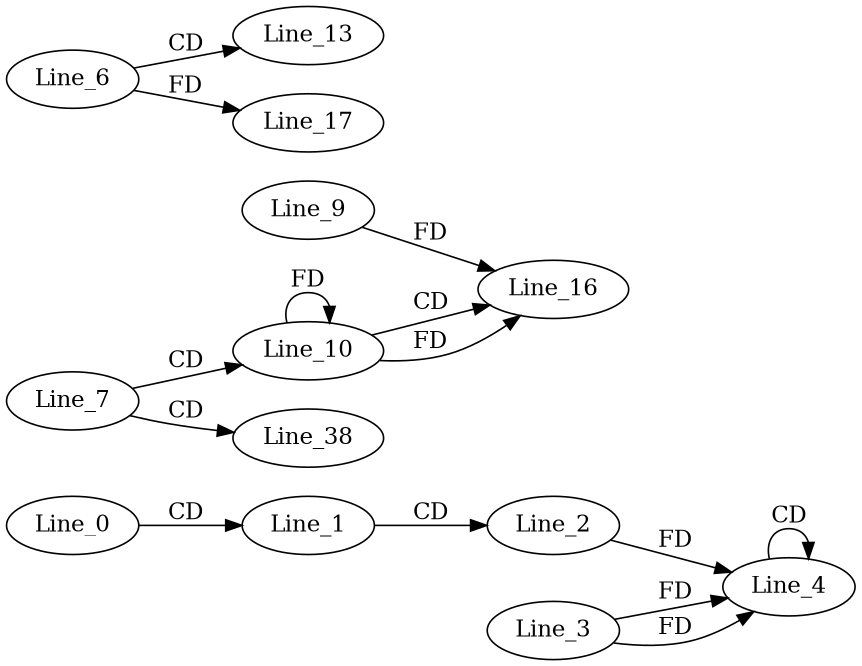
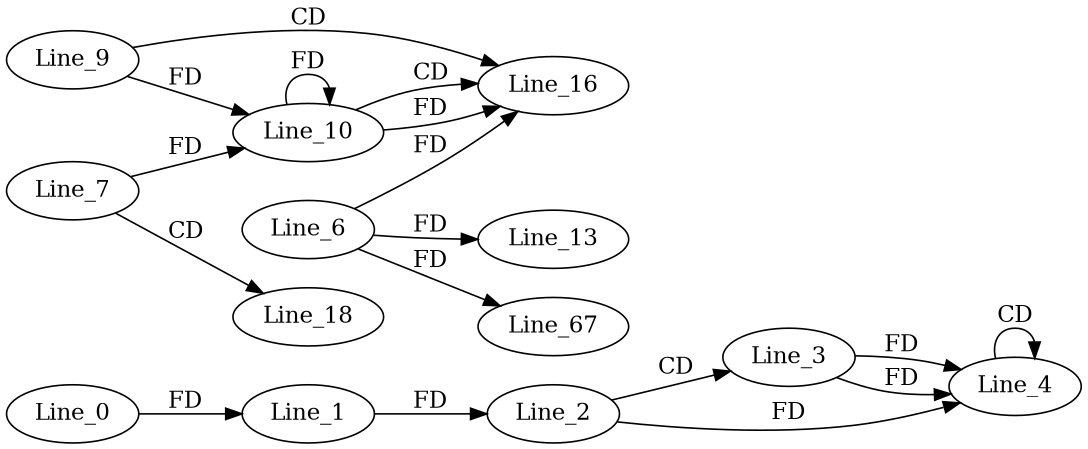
(186, 44) -> (431, 226)
none -> (180, 93)
(308, 123) -> (553, 327)
none -> (432, 168)
(431, 234) -> (308, 19)
(186, 361) -> (186, 148)
none -> (663, 388)
(308, 438) -> (308, 317)
(186, 513) -> (186, 402)
(431, 513) -> (431, 402)
